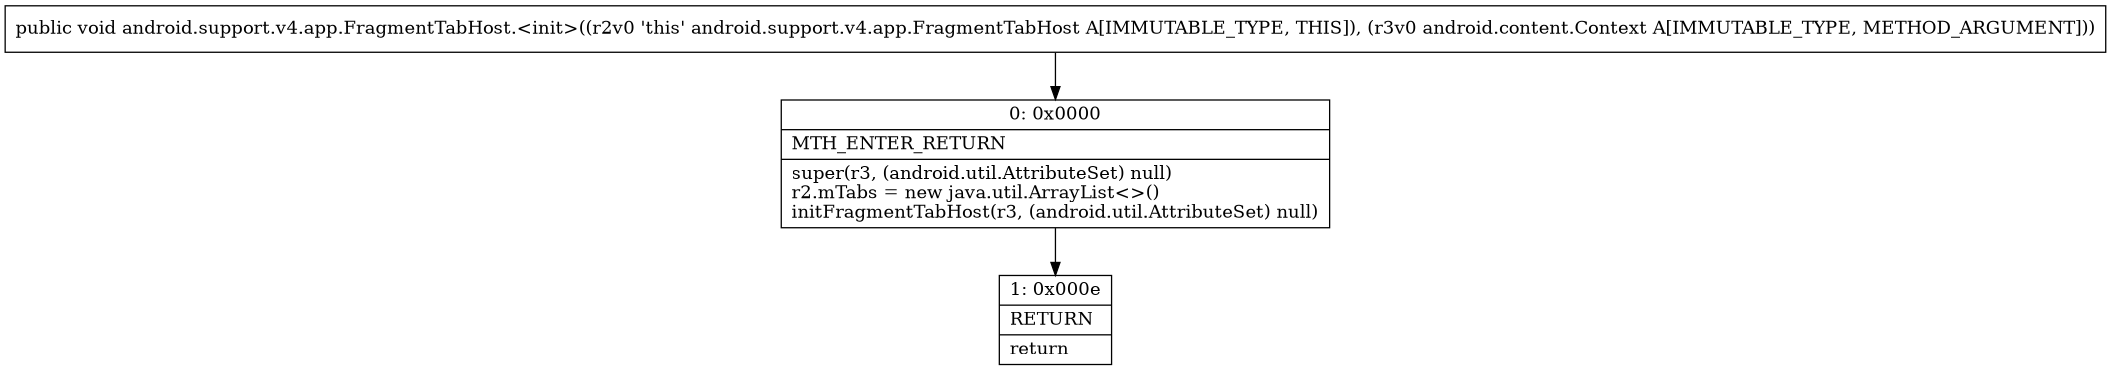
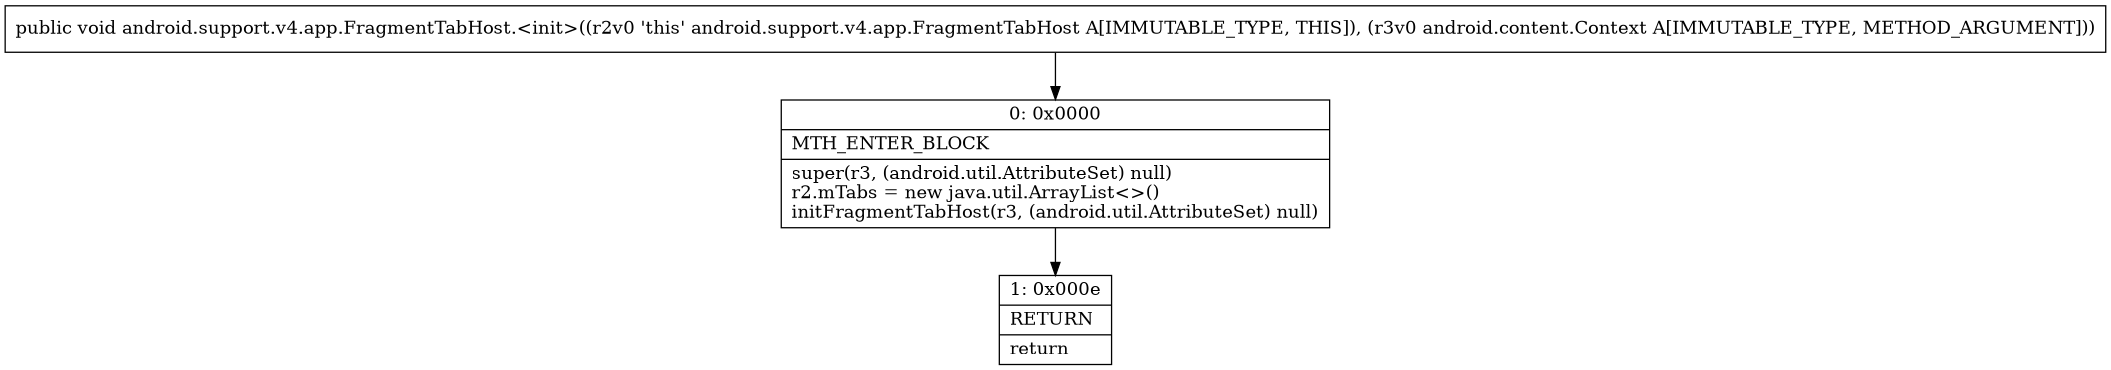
(899, 144) -> (891, 144)
